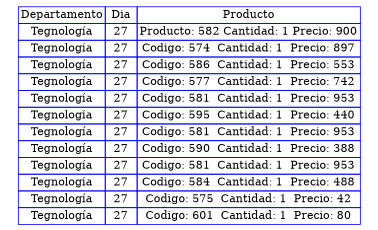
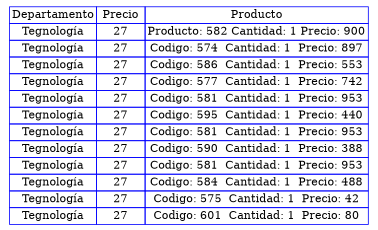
(121, 15) -> (121, 15)
